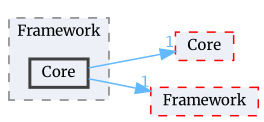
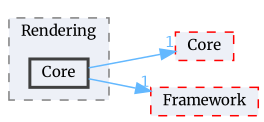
(59, 32) -> (59, 32)
